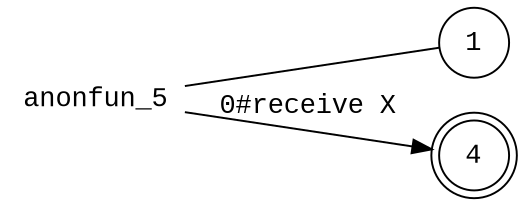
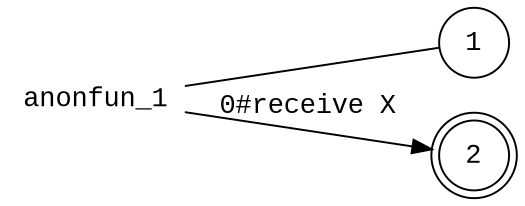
(96, 99) -> (96, 99)
(474, 155) -> (474, 155)
